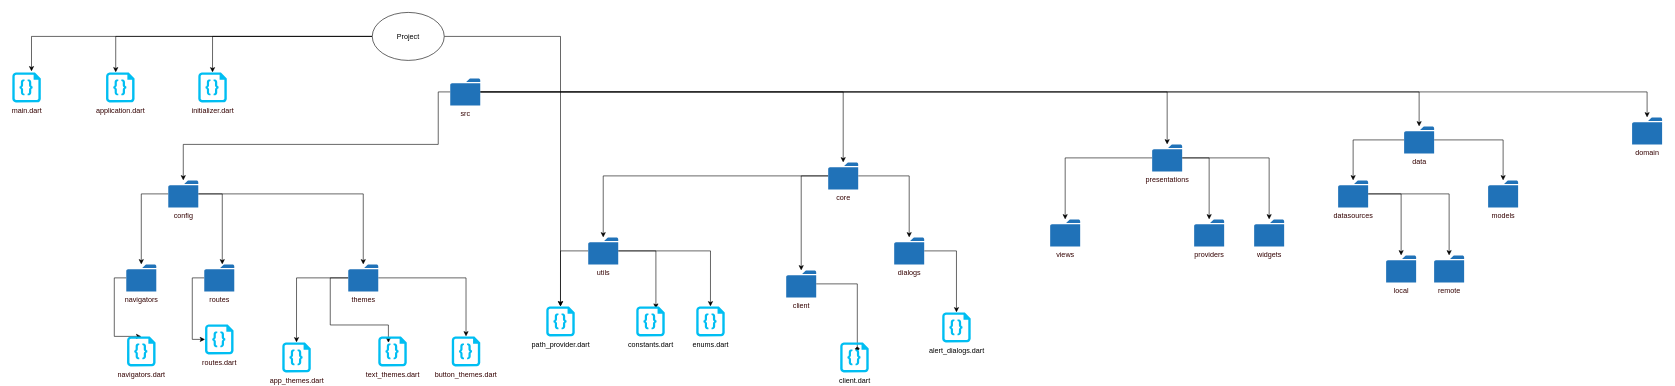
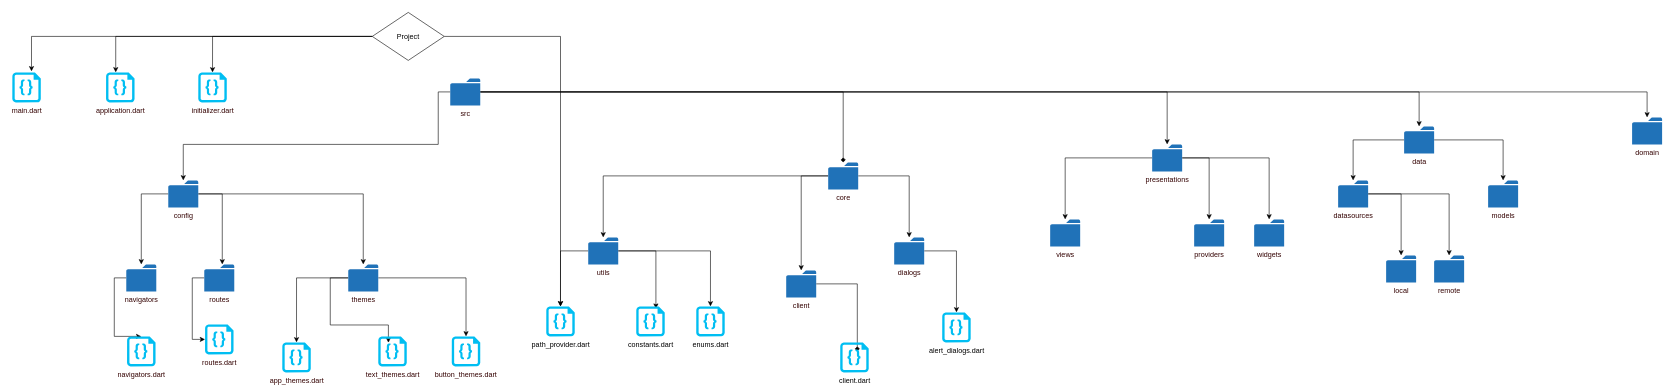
(408, 36) -> (408, 36)
(843, 156) -> (843, 156)
